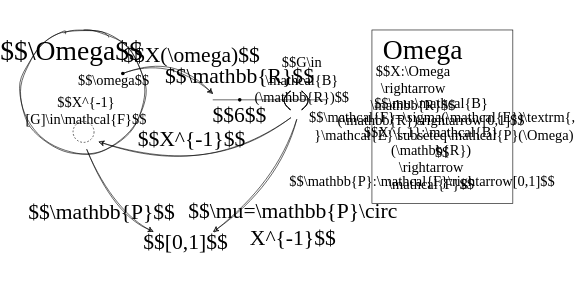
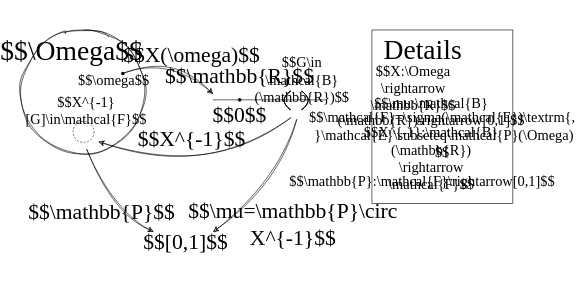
(423, 50) -> (423, 50)
(240, 115) -> (240, 115)
